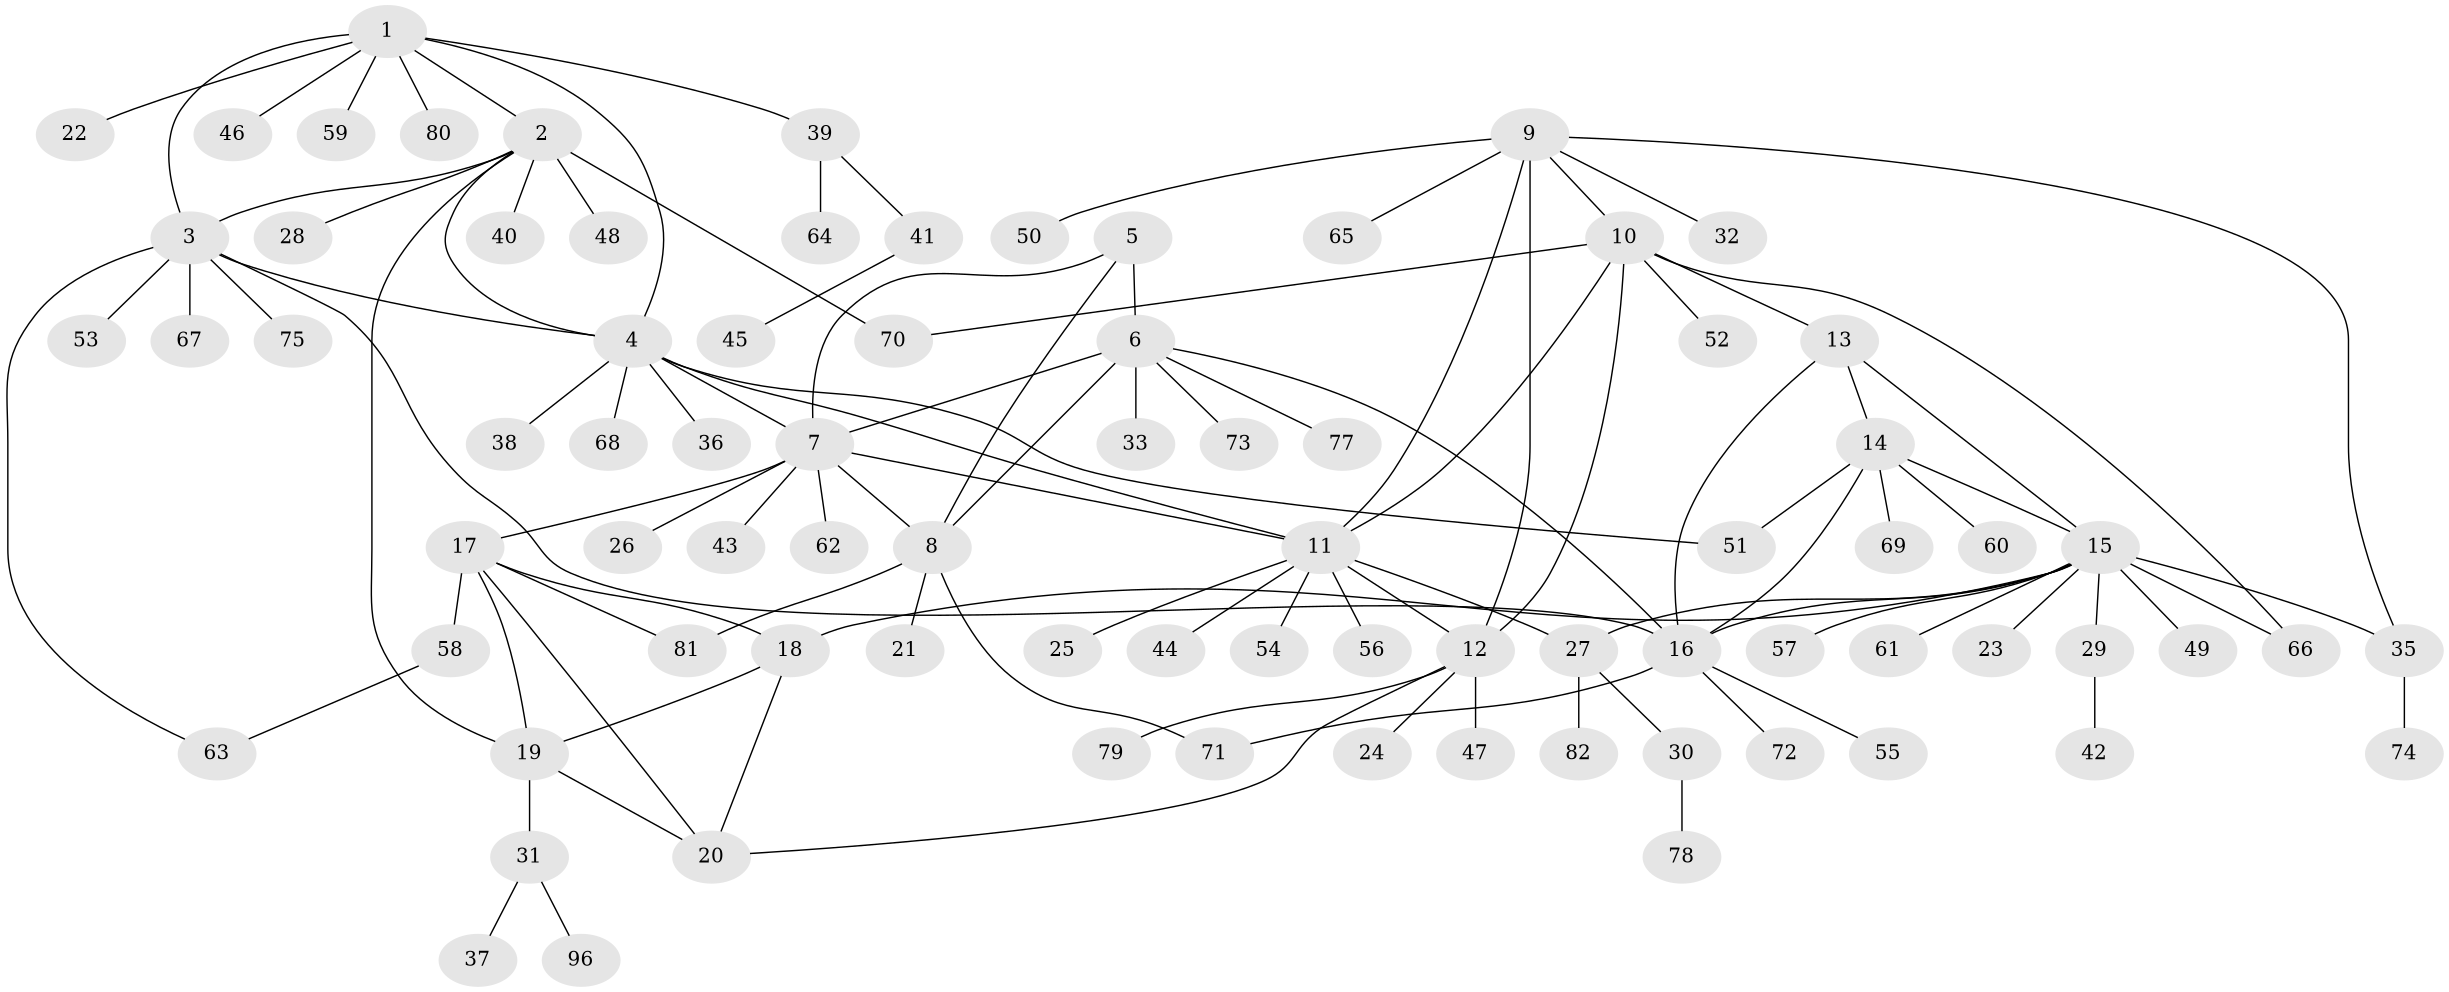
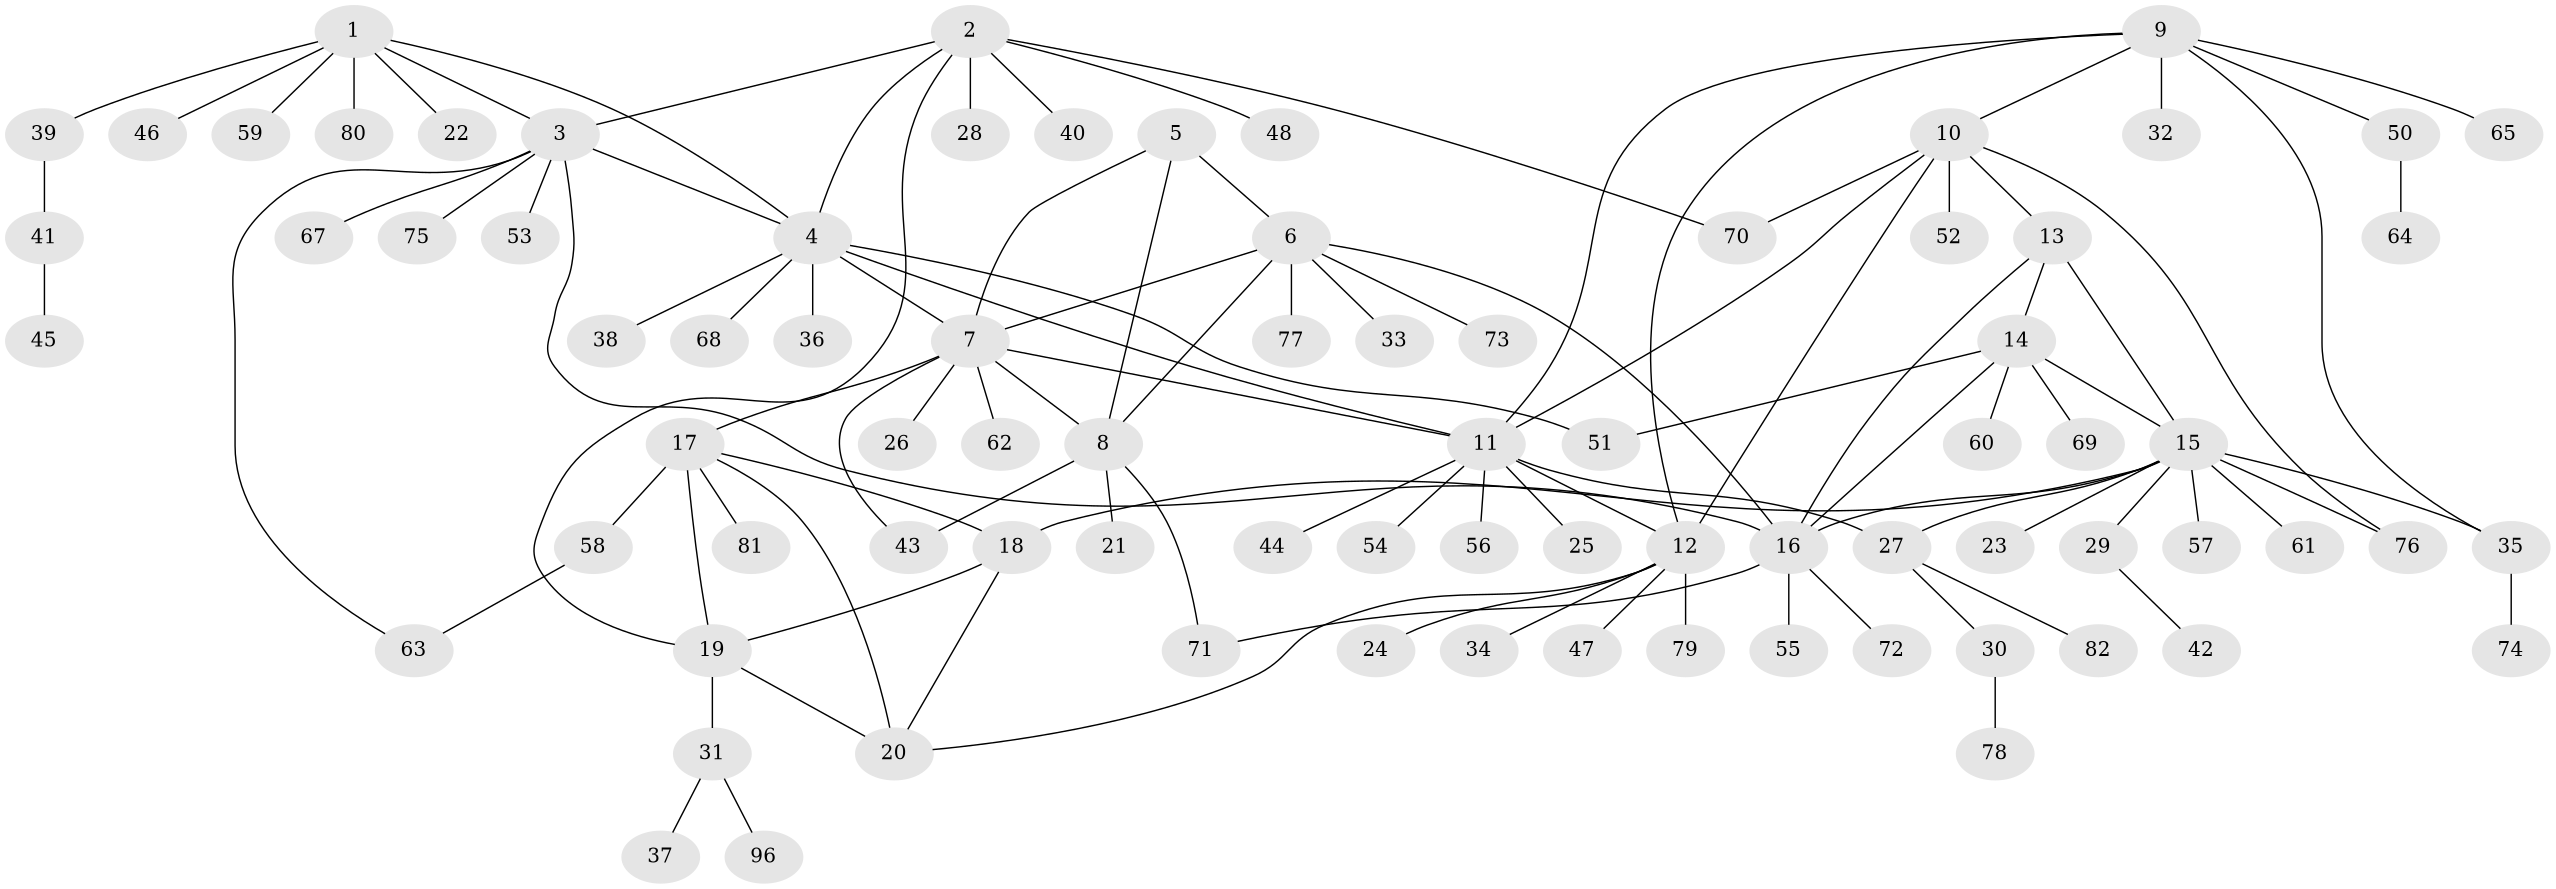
(465, 83) -> none
(821, 186) -> (2401, 186)
(810, 599) -> (1016, 491)
none -> (1479, 651)
(2198, 651) -> none
(2301, 651) -> (2408, 548)
